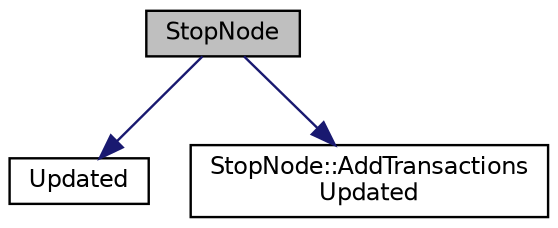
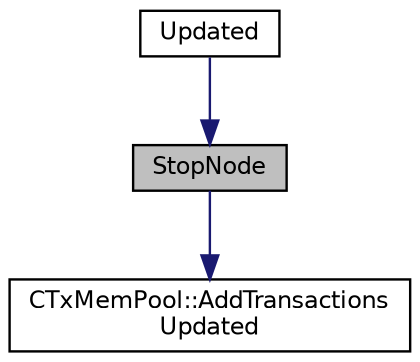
(160, 99) -> (210, 89)
(369, 181) -> (210, 315)
